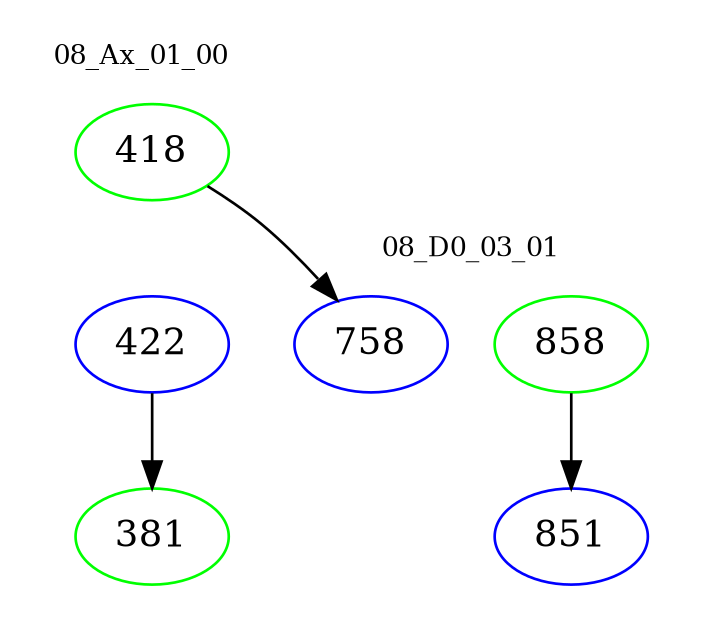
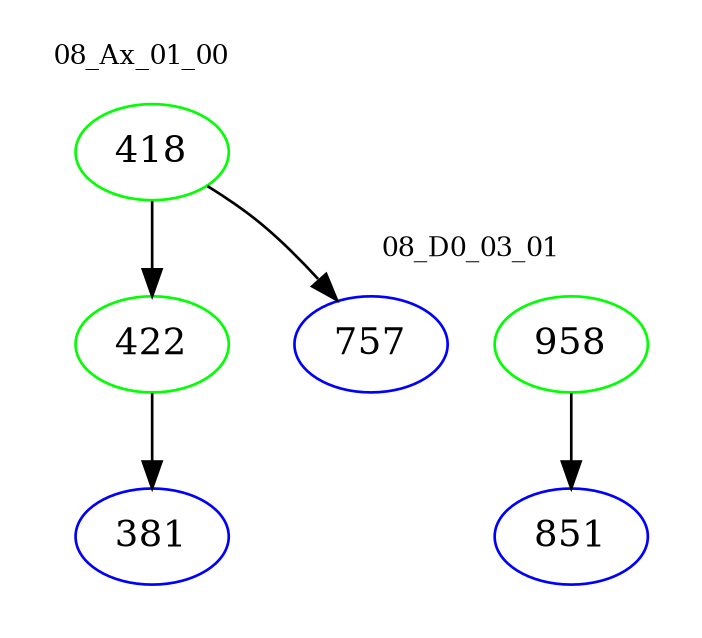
none -> (152, 235)
(152, 344) -> (152, 344)
(371, 344) -> (371, 344)
(571, 344) -> (571, 344)
(152, 537) -> (152, 537)
